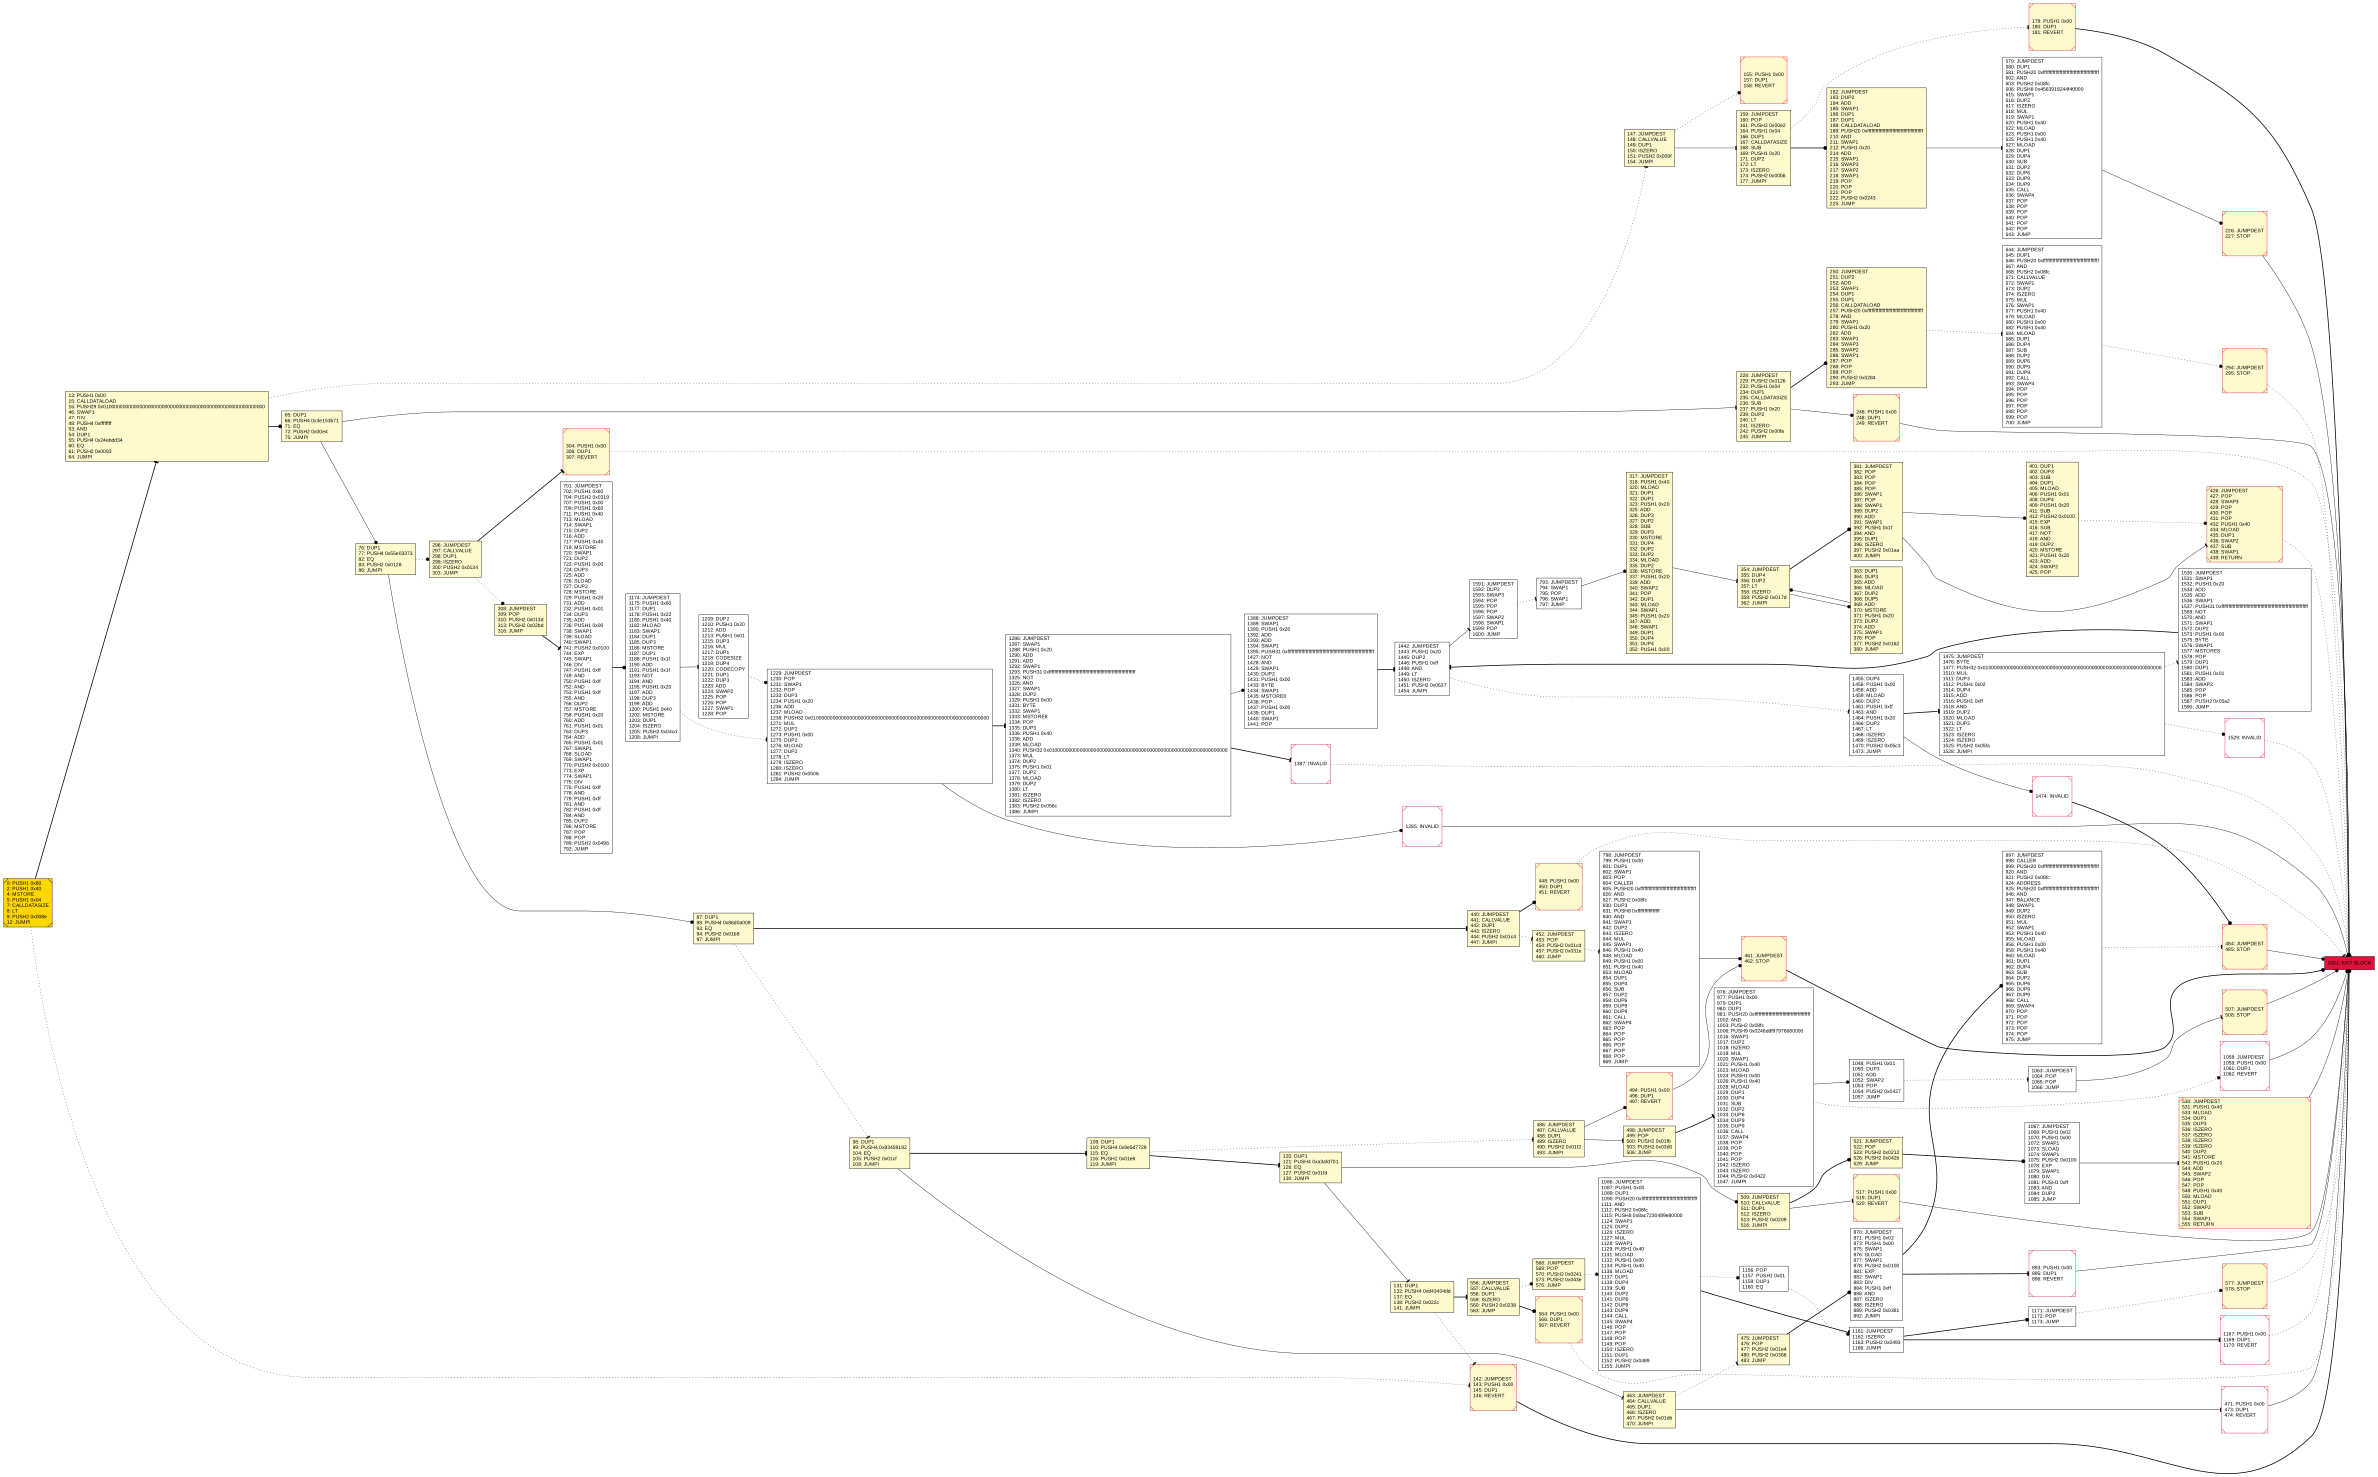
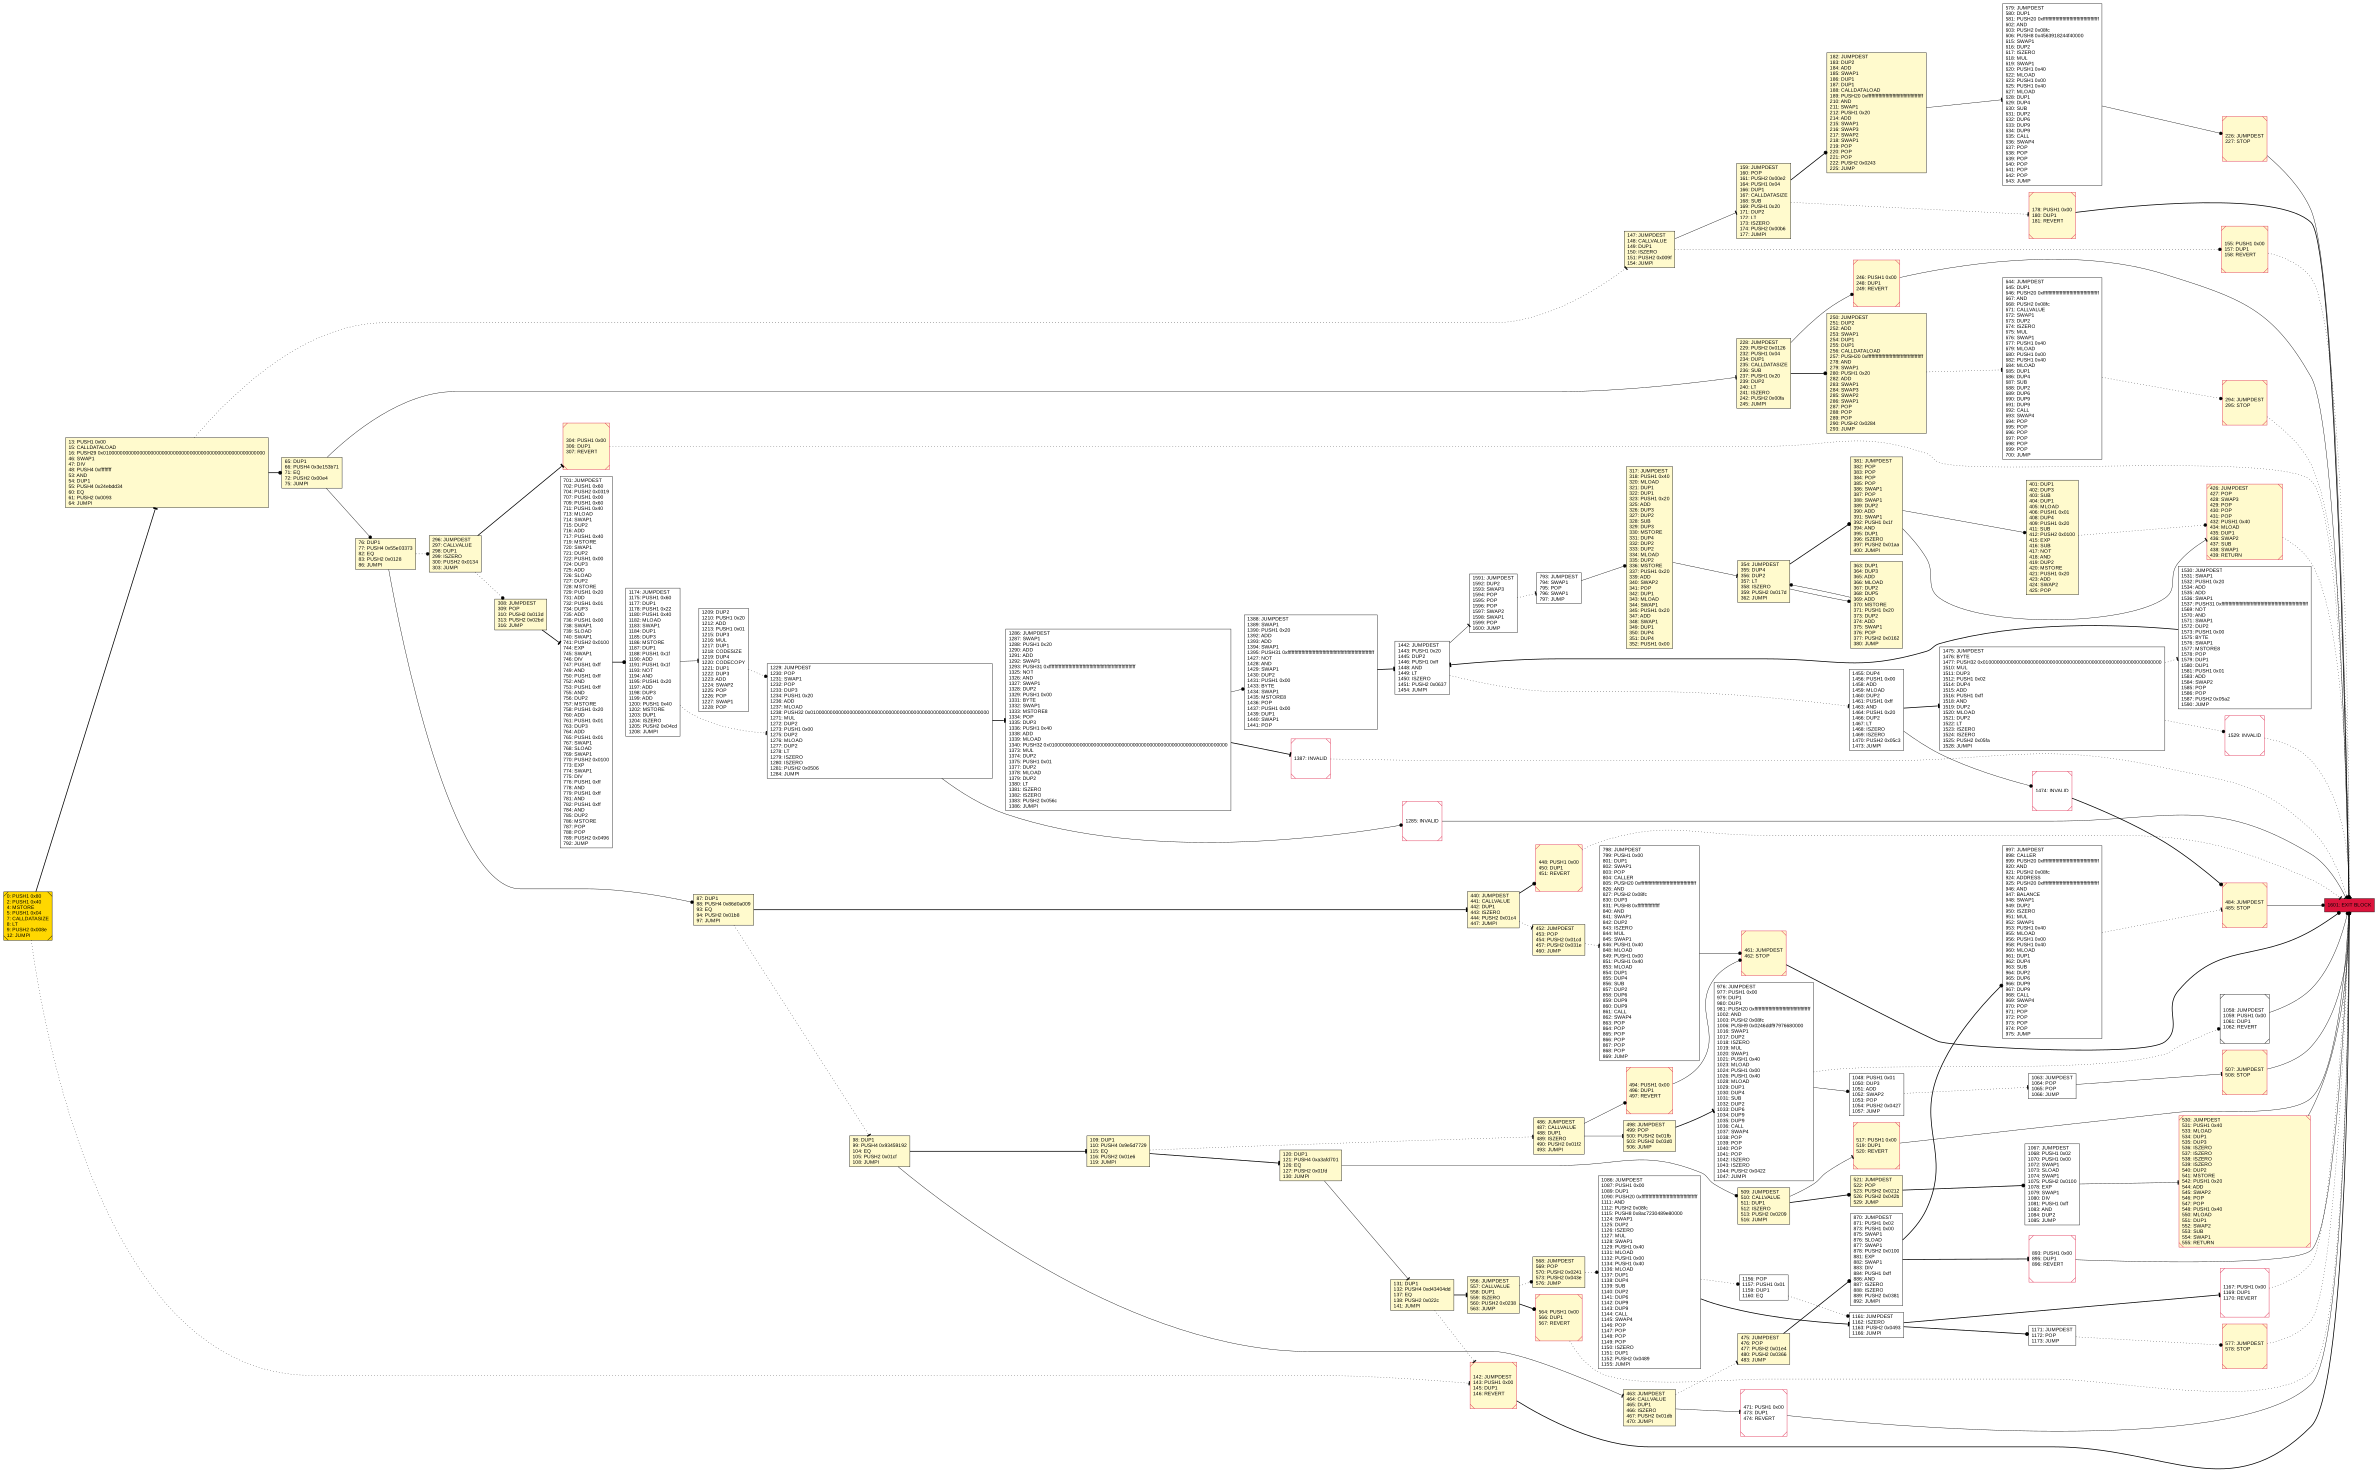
none -> (2343, 561)
(2245, 1066) -> (2245, 1019)
